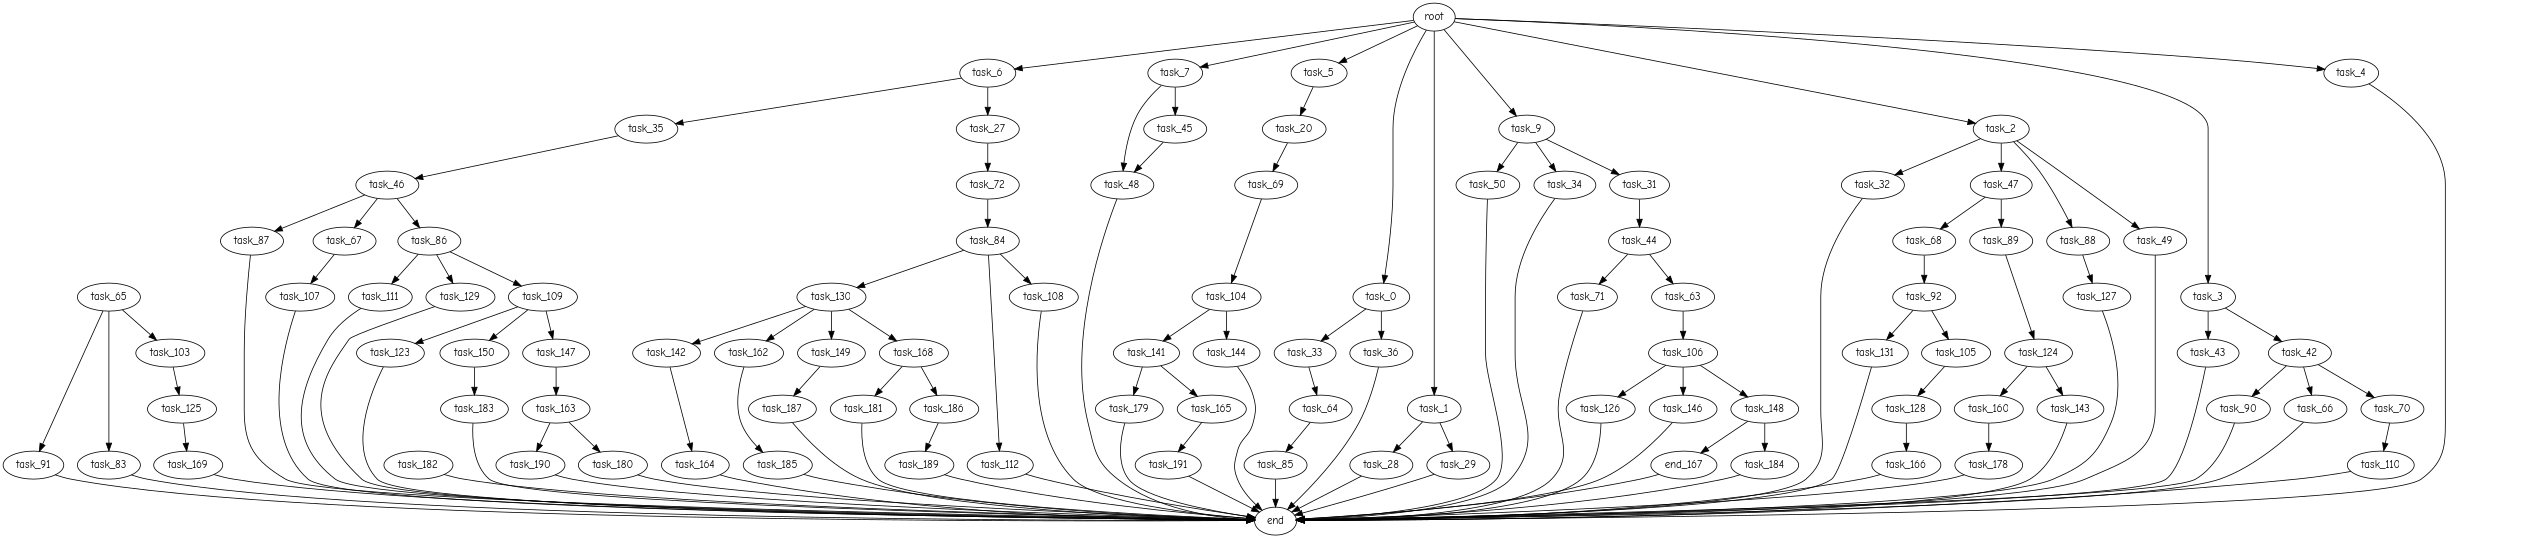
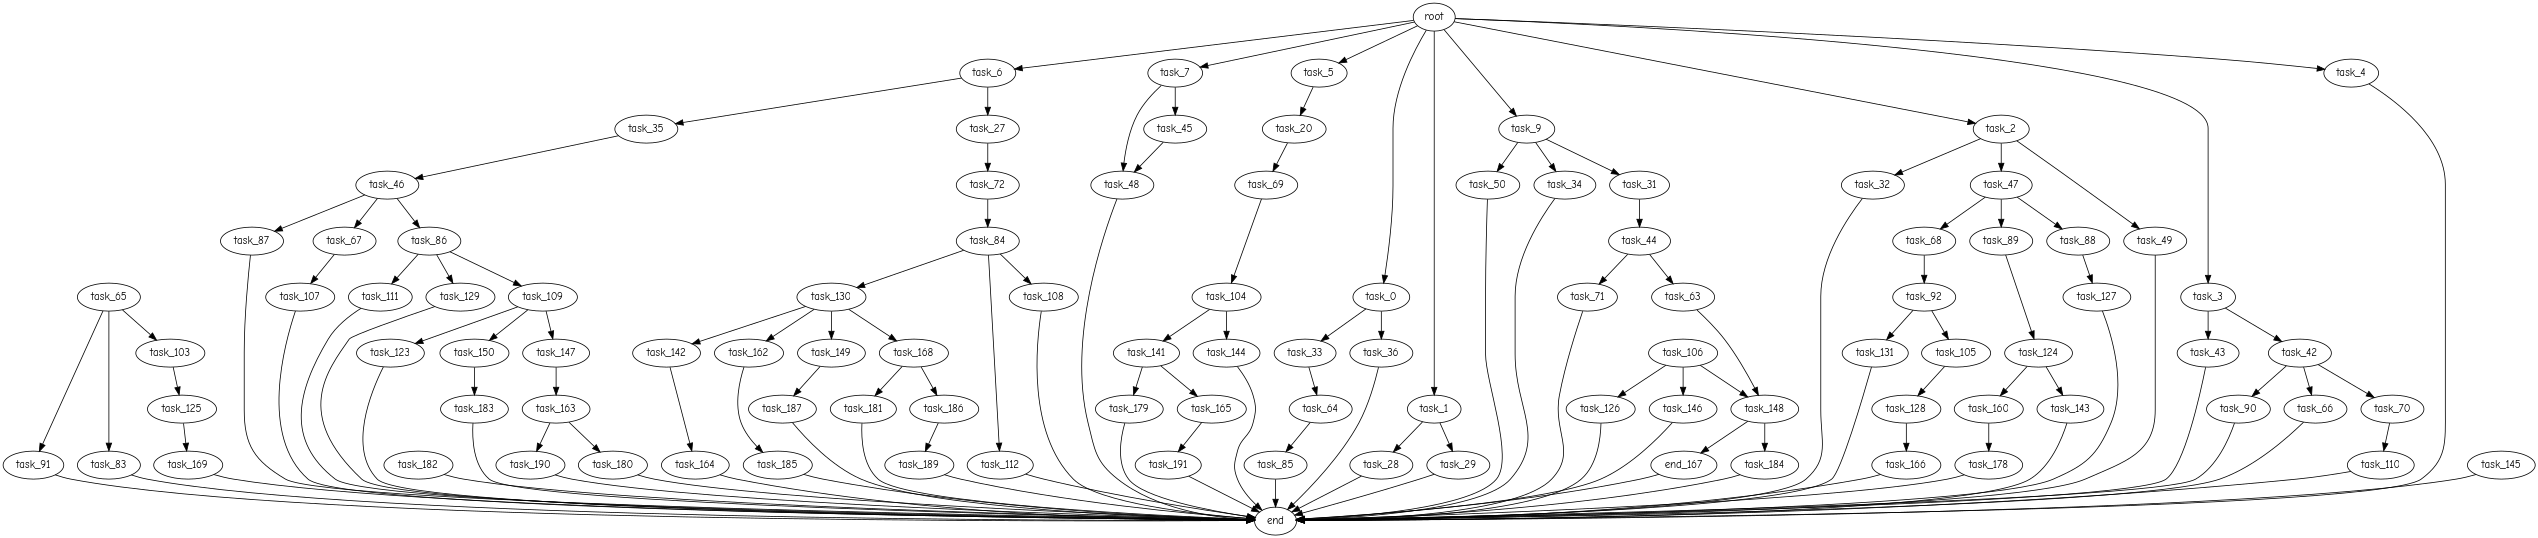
(2045, 179) -> (2036, 211)
(1683, 321) -> (1730, 346)
none -> (2501, 465)
